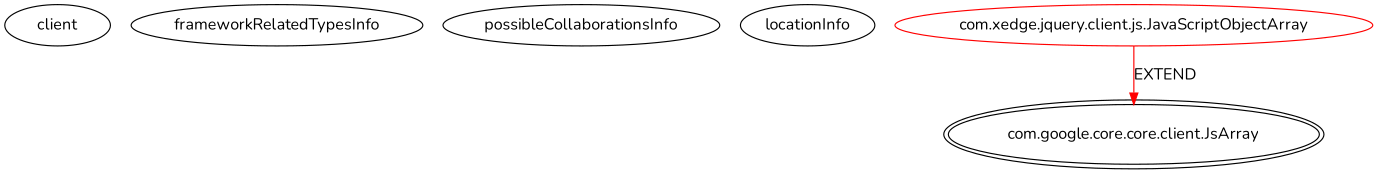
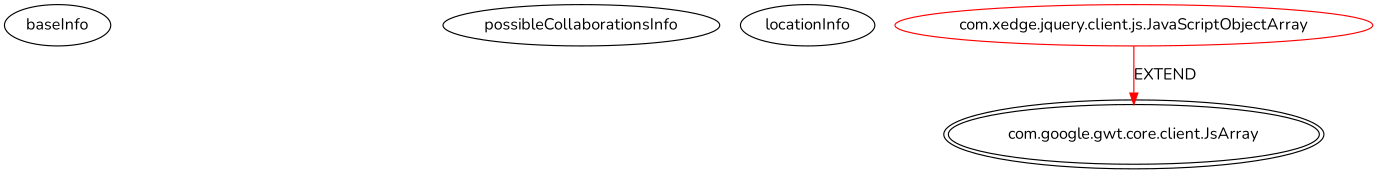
(58, 25) -> (58, 25)
(277, 25) -> none
(1134, 134) -> (1134, 134)
